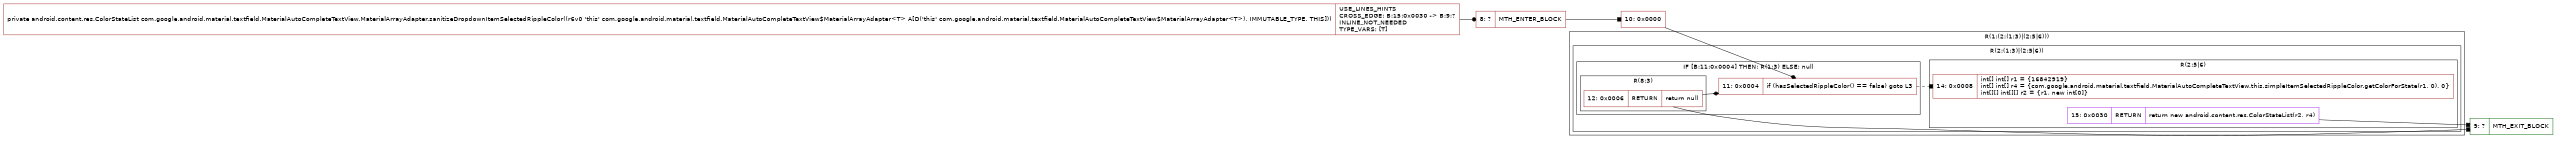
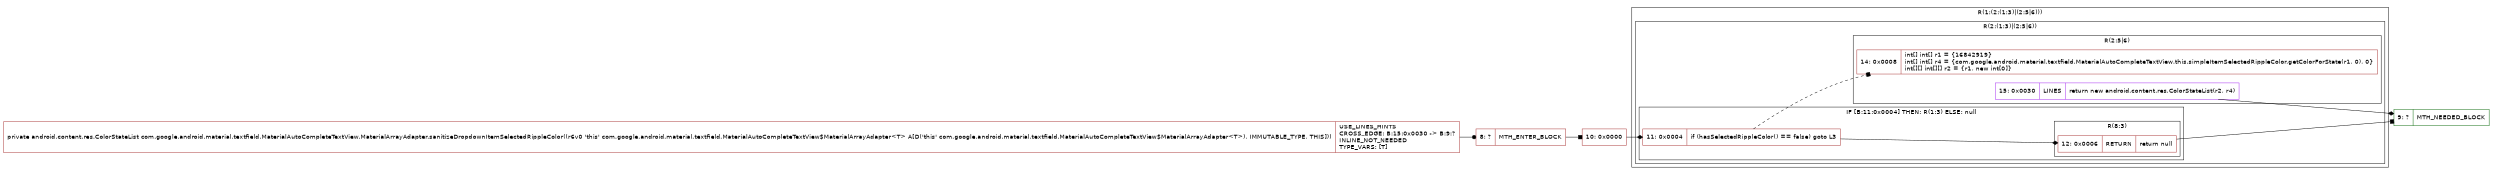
(1709, 94) -> (1946, 141)
(2129, 115) -> (2053, 91)
(2392, 122) -> (2303, 106)
(2521, 126) -> (2451, 117)
